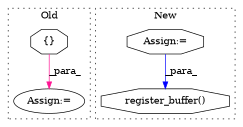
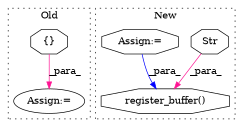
none -> (210, 42)
